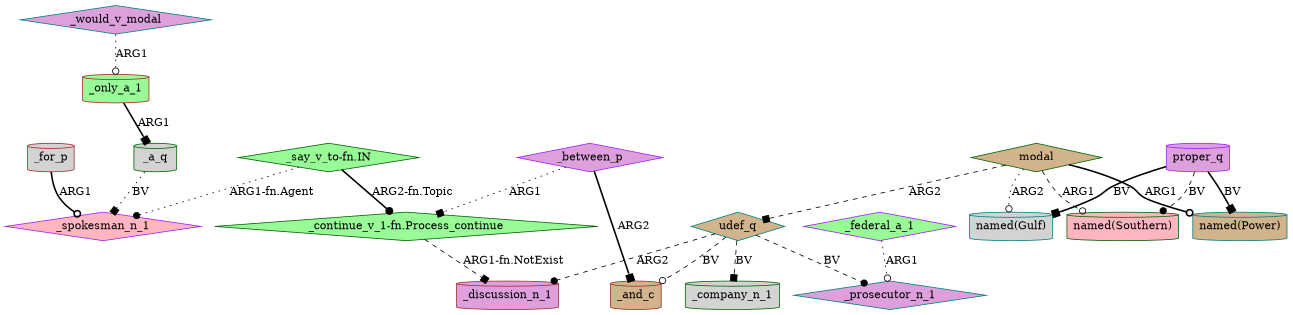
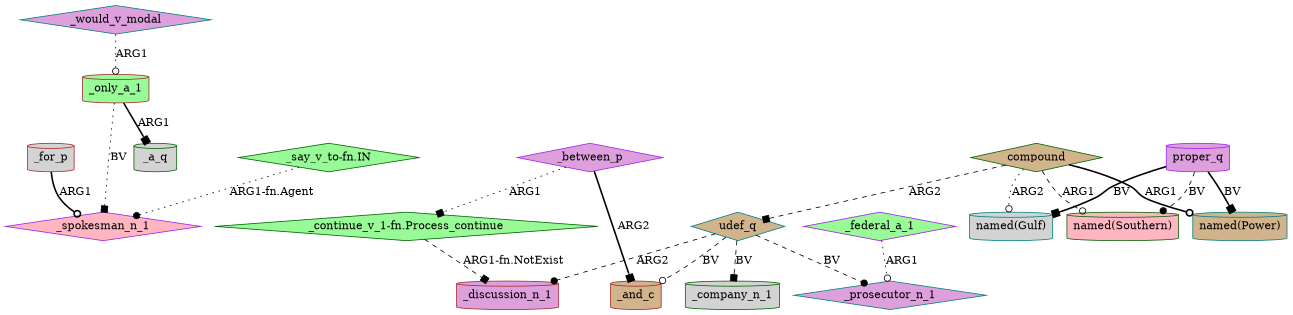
(1036, 158) -> (1036, 158)
(131, 189) -> (109, 154)
(364, 189) -> none
